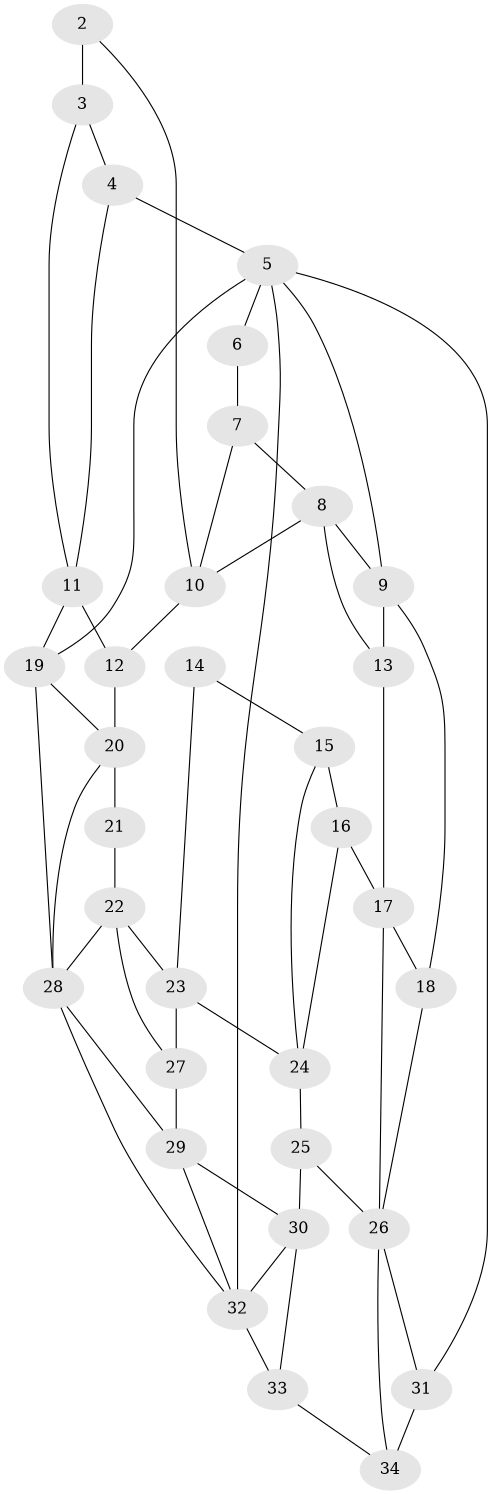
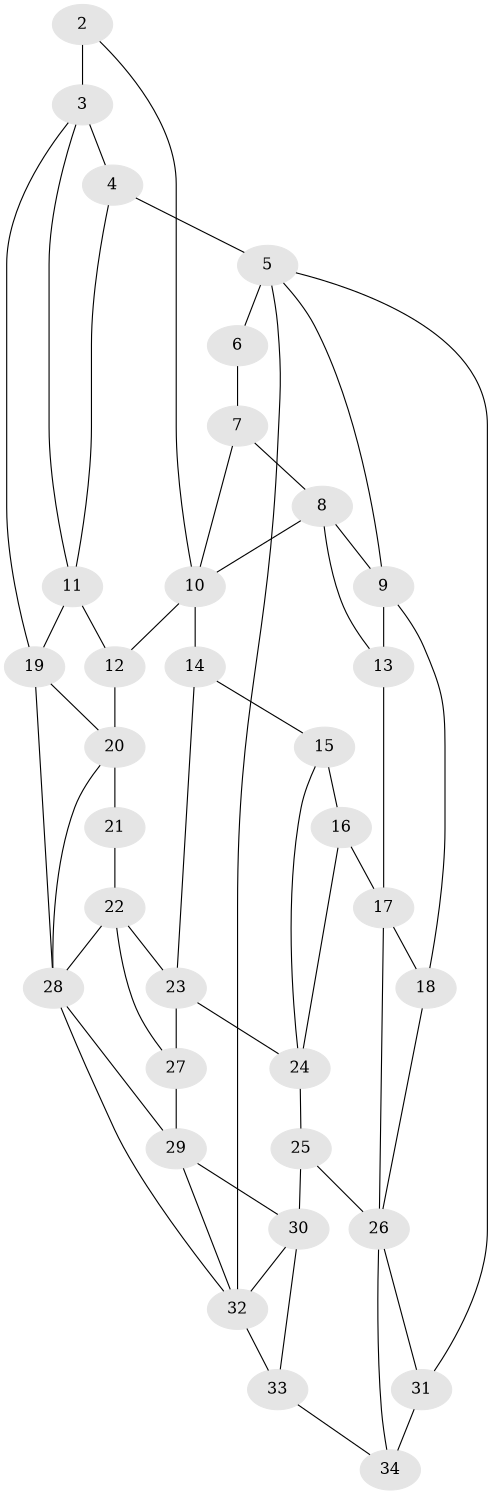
(134, 459) -> (7, 378)
none -> (195, 627)
